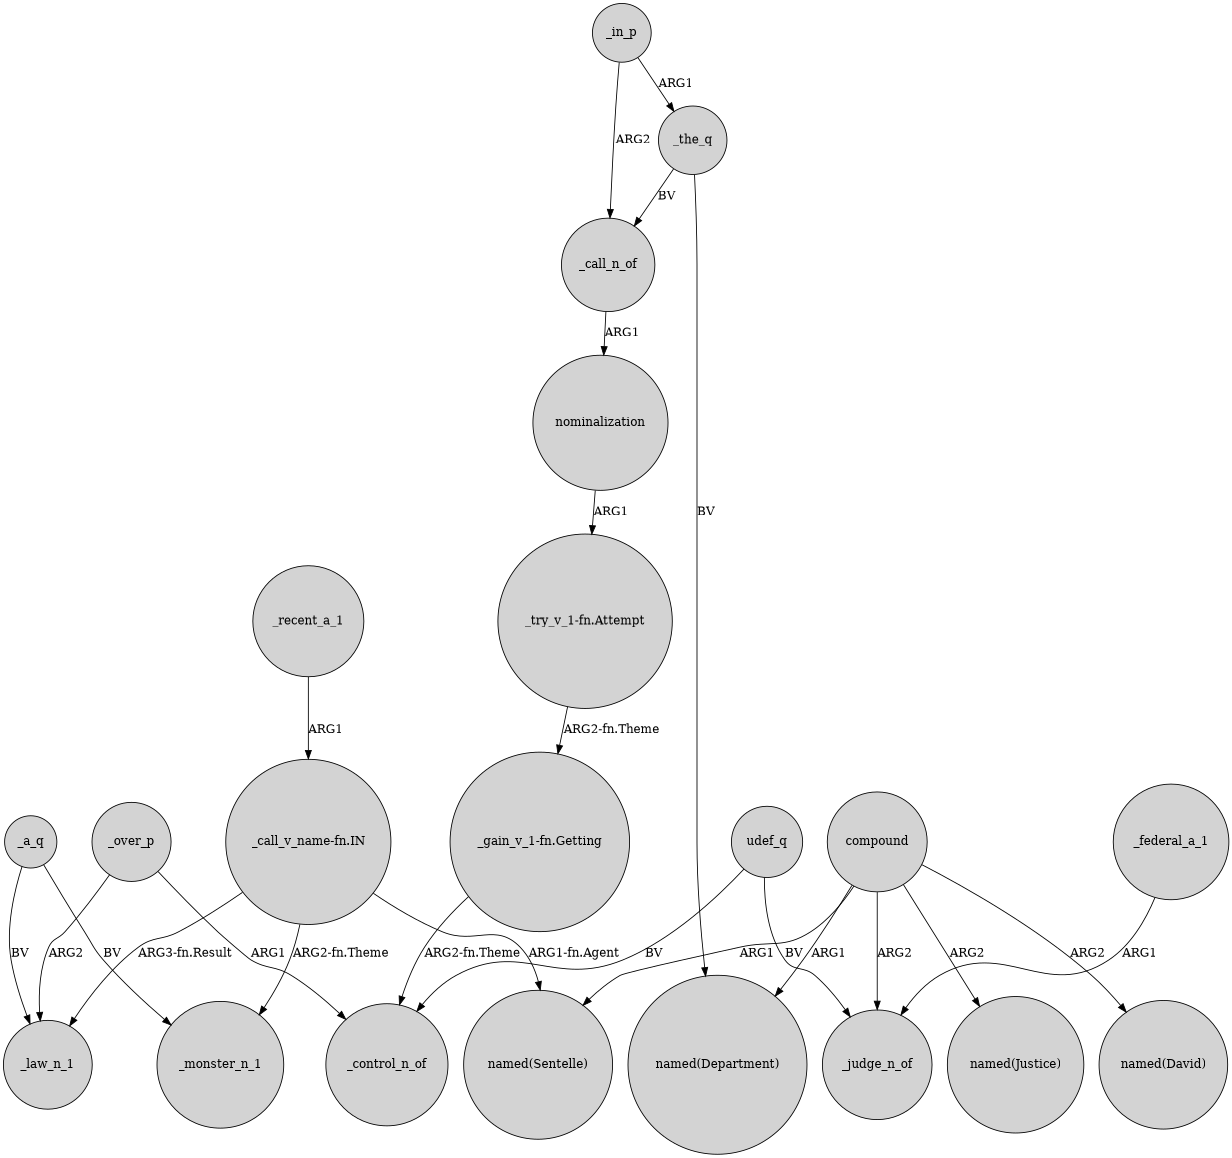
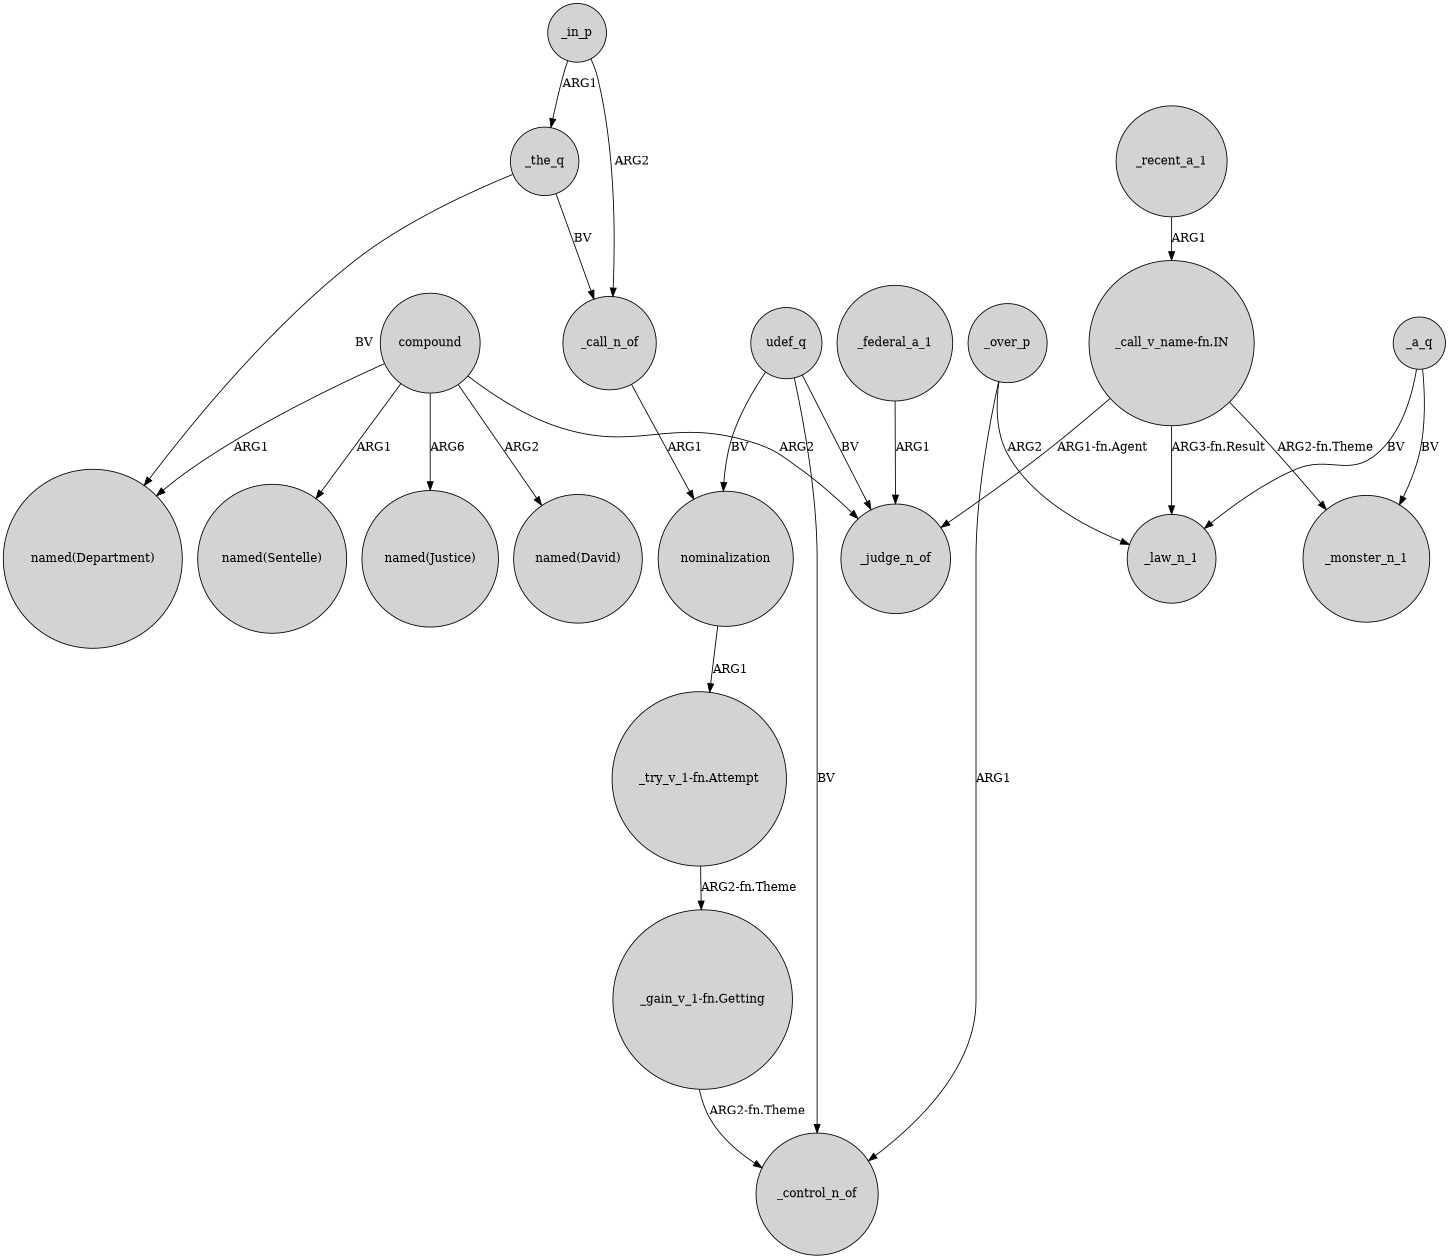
none -> (737, 424)
(463, 936) -> (1031, 463)
(967, 954) -> (448, 448)
